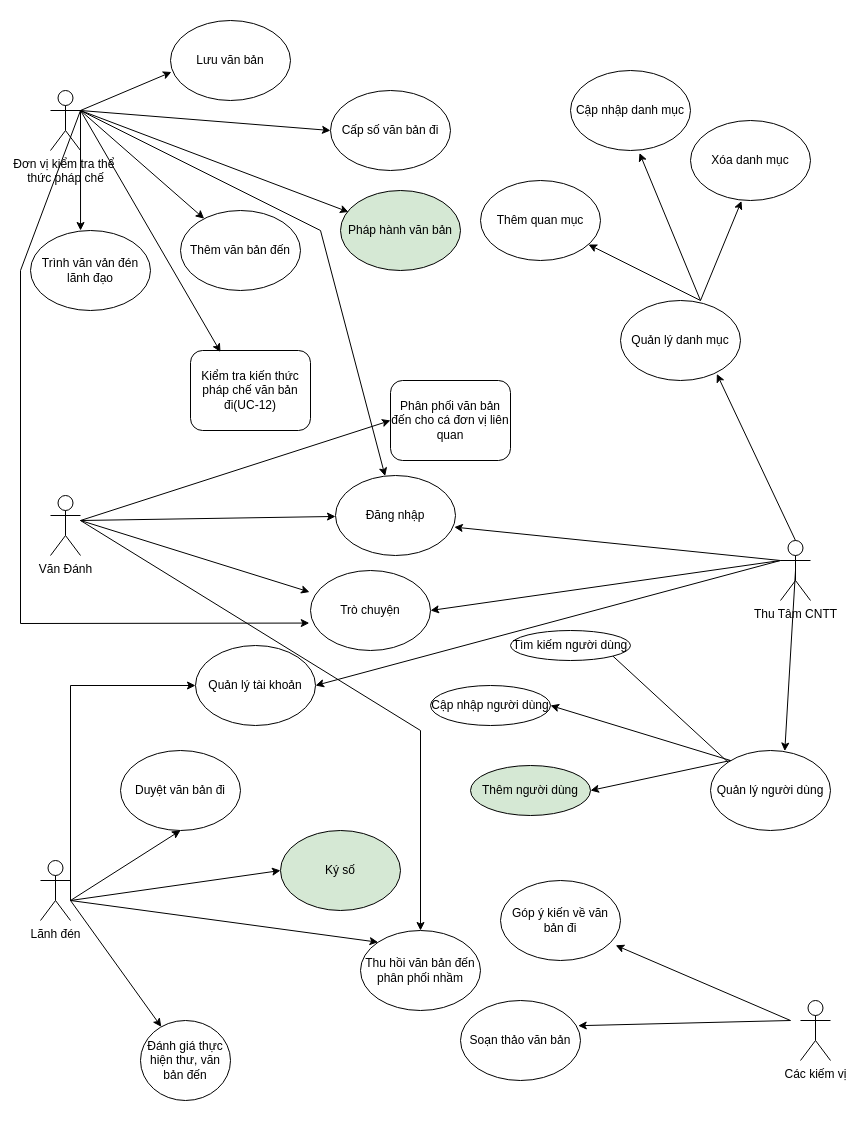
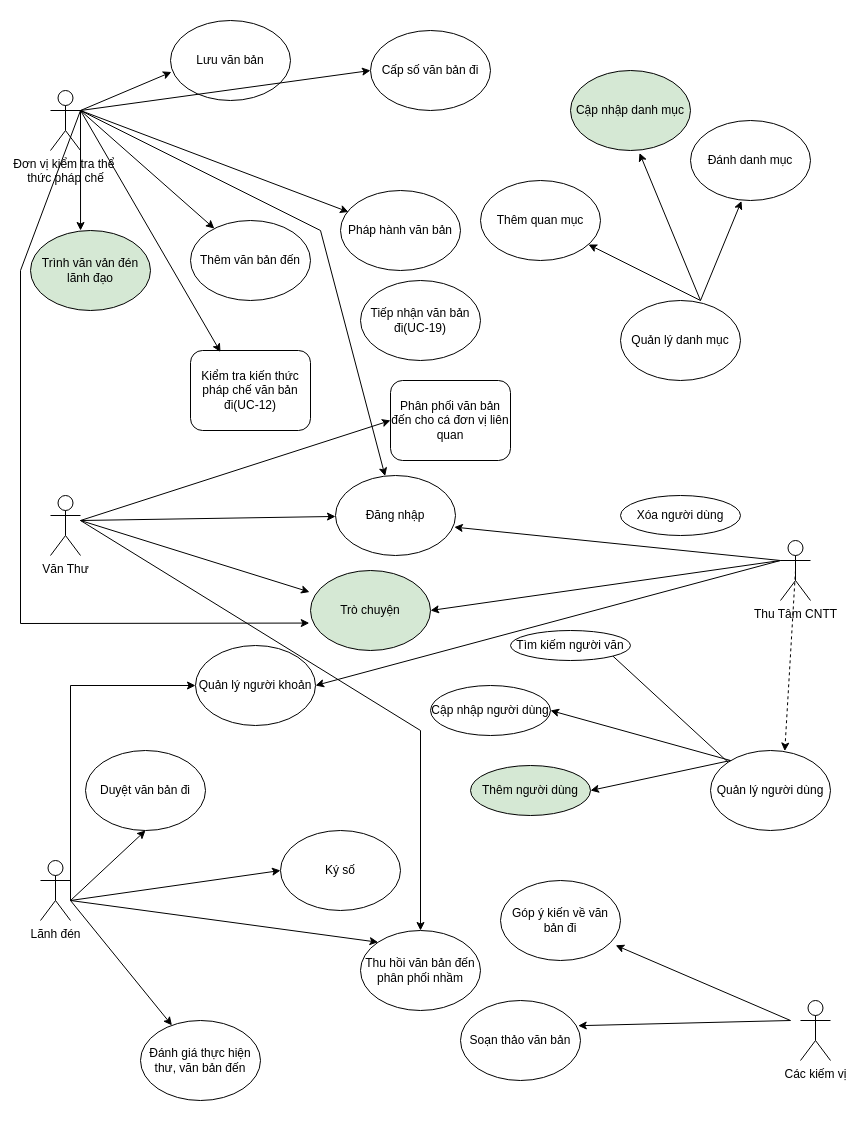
(631, 111) -> (631, 111)
(391, 131) -> (431, 71)
(751, 161) -> (751, 161)
(401, 231) -> (401, 231)
(241, 251) -> (251, 261)
(91, 271) -> (91, 271)
none -> (421, 321)
(758, 461) -> none
none -> (681, 516)
(66, 570) -> (66, 570)
(371, 611) -> (371, 611)
(571, 646) -> (571, 646)
(790, 664) -> (790, 664)
(256, 686) -> (256, 686)
(491, 706) -> (491, 711)
(181, 791) -> (146, 791)
(341, 871) -> (341, 871)
(186, 1061) -> (201, 1061)
